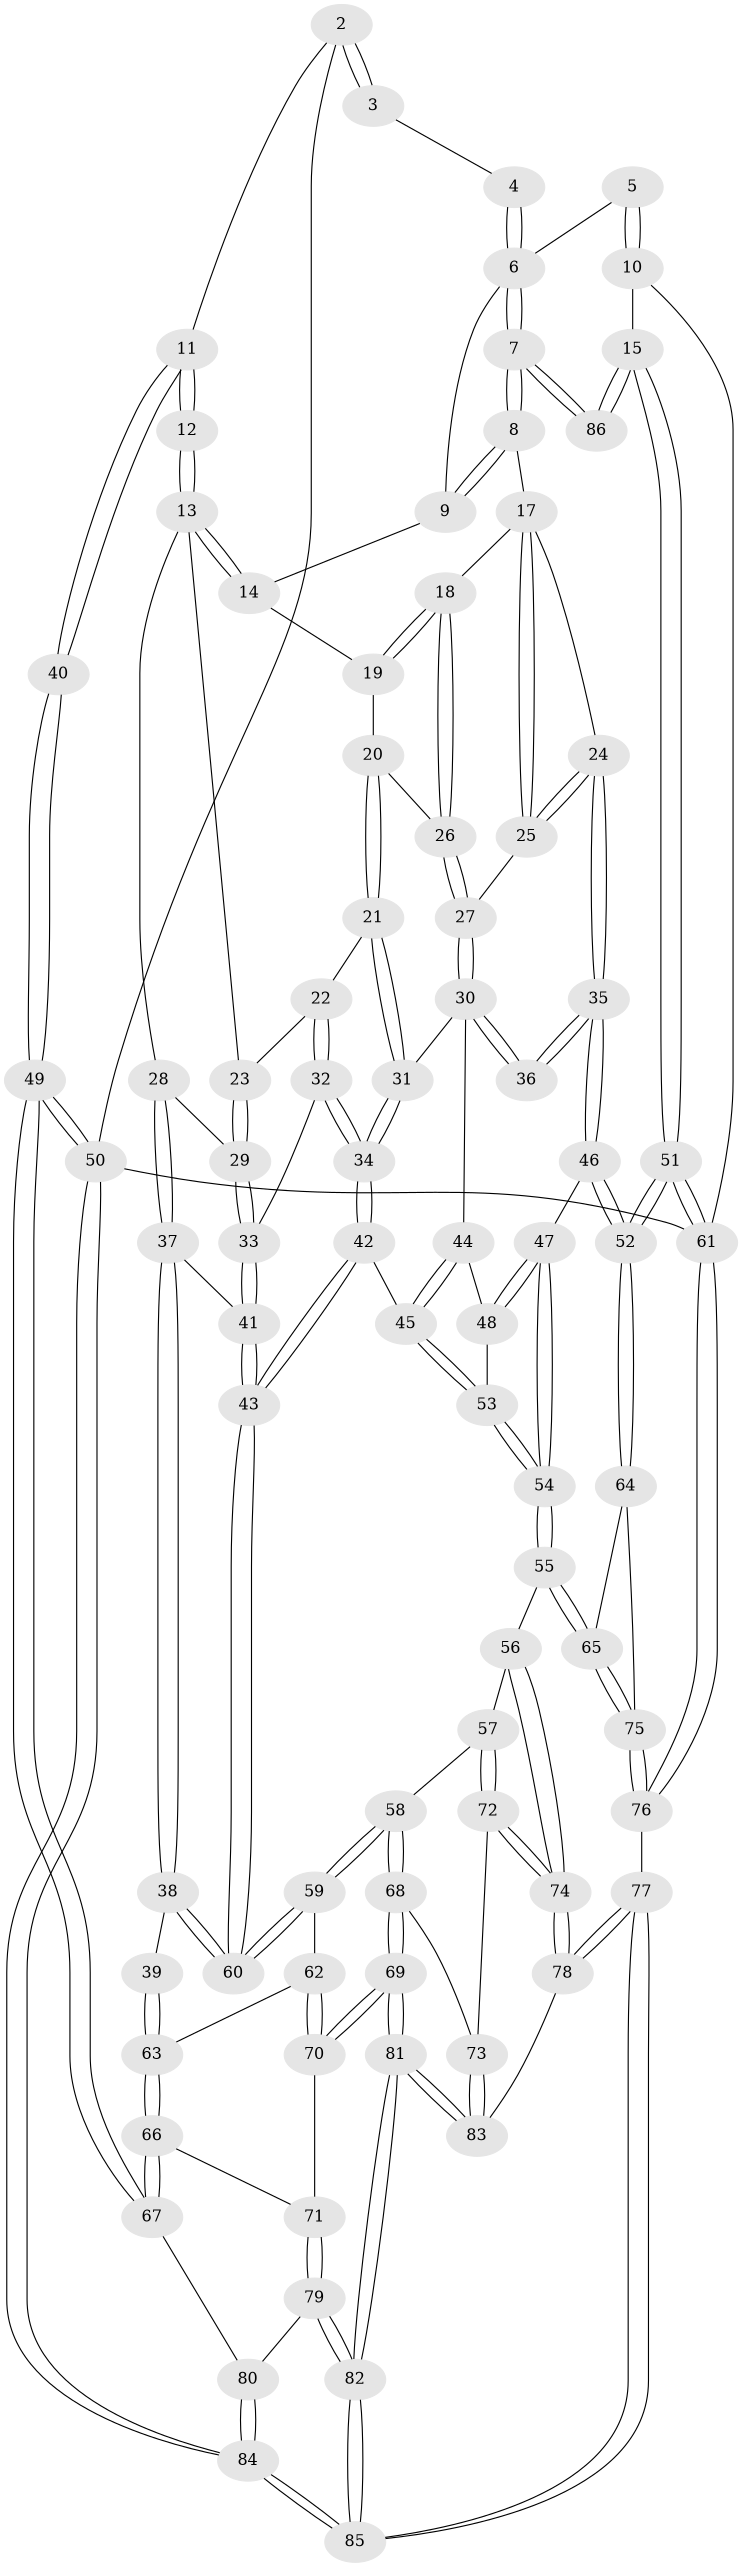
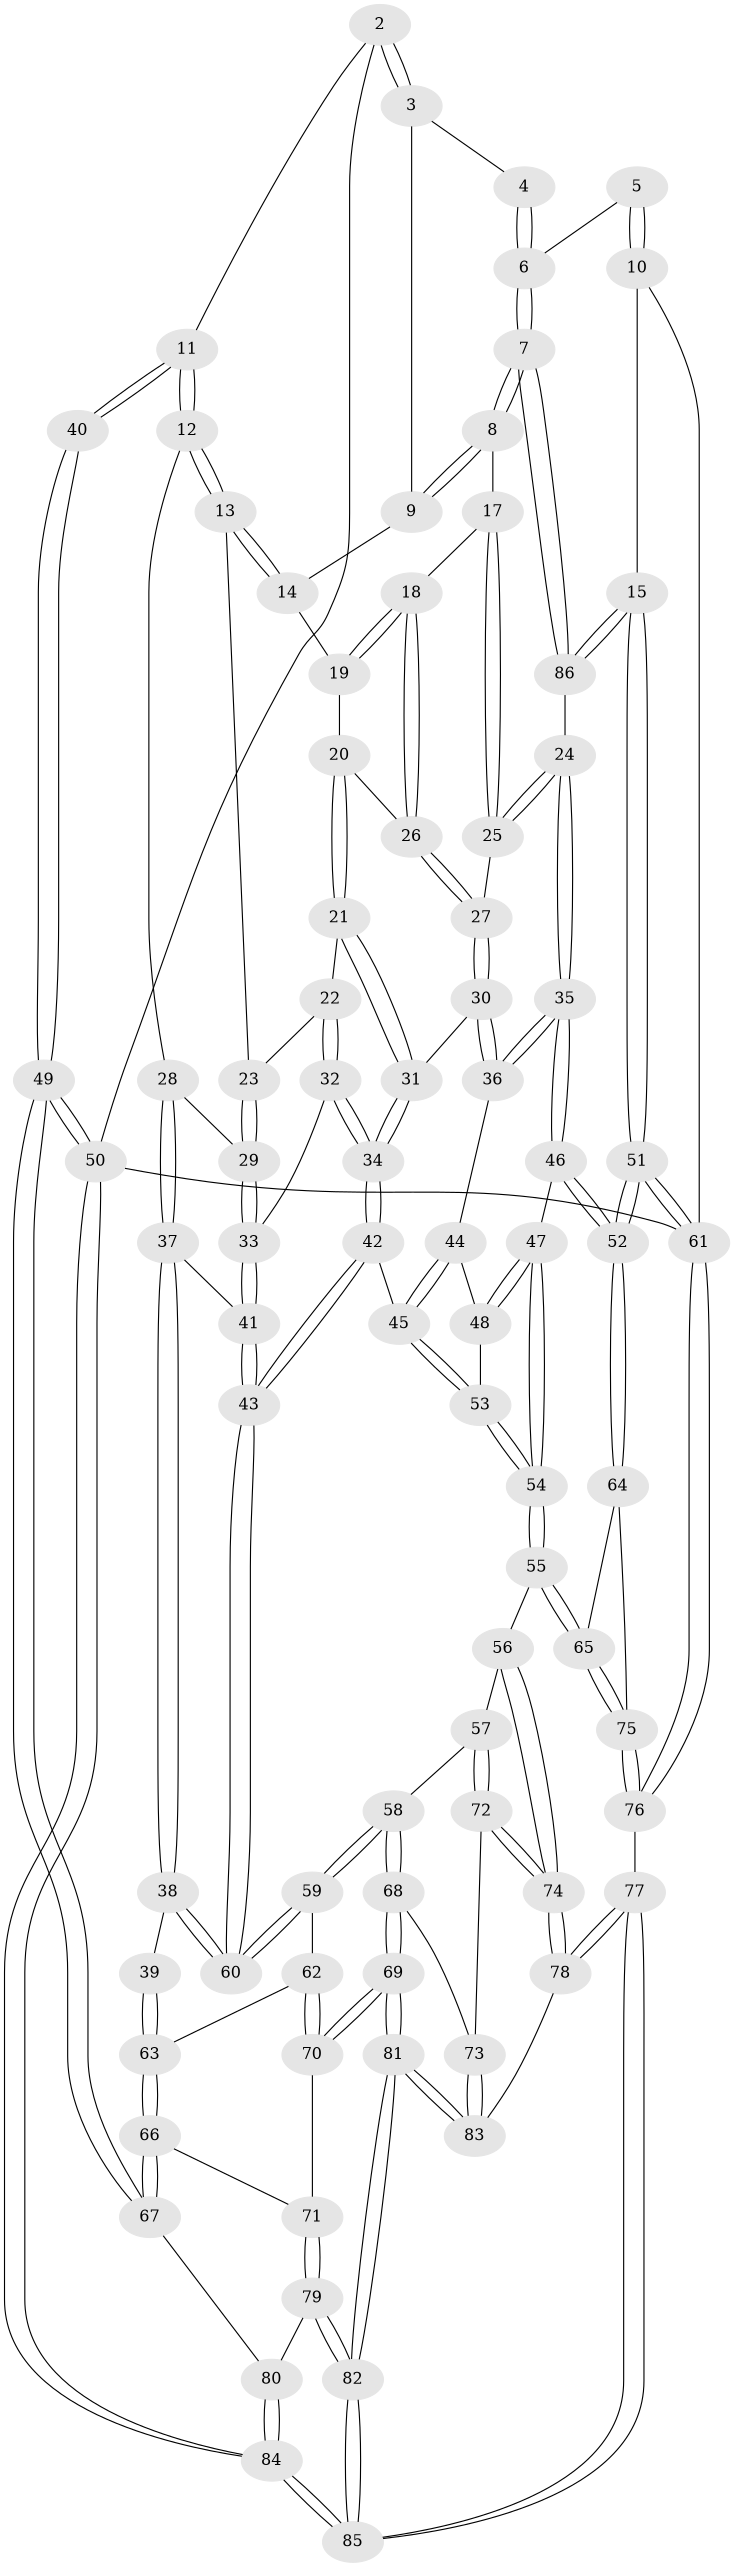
(458, 385) -> (412, 309)
(570, 632) -> (565, 715)
(140, 793) -> (149, 754)
(465, 1121) -> (474, 1162)
